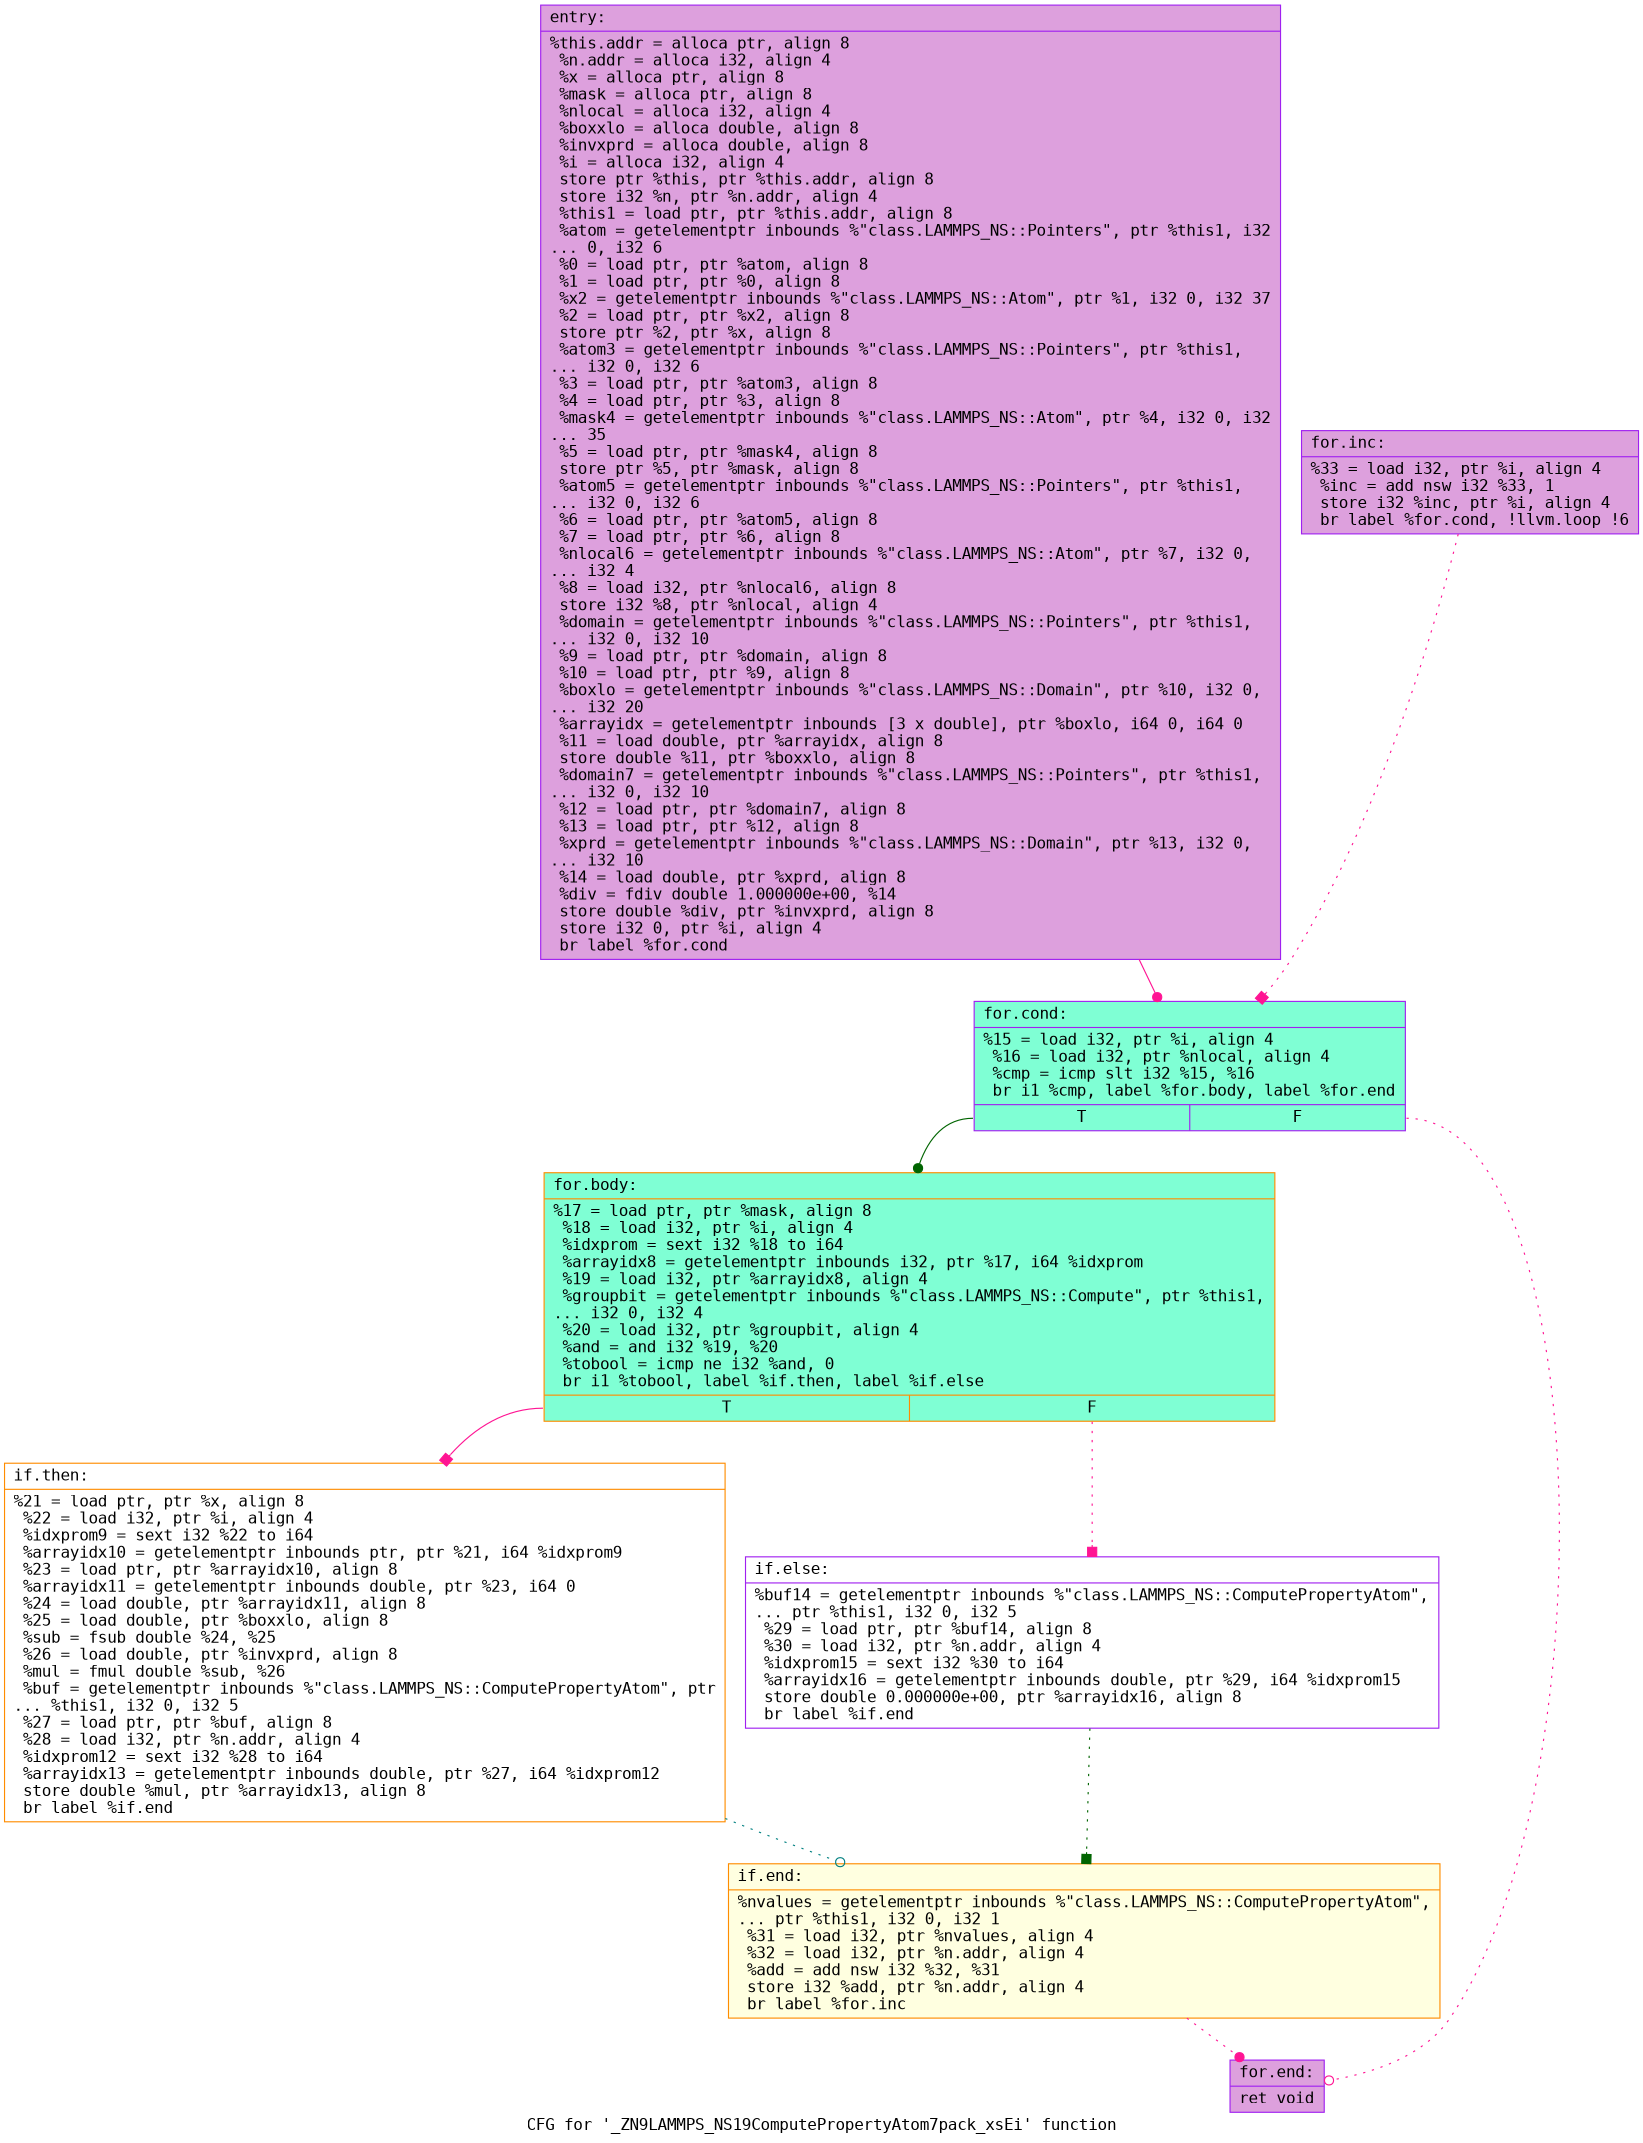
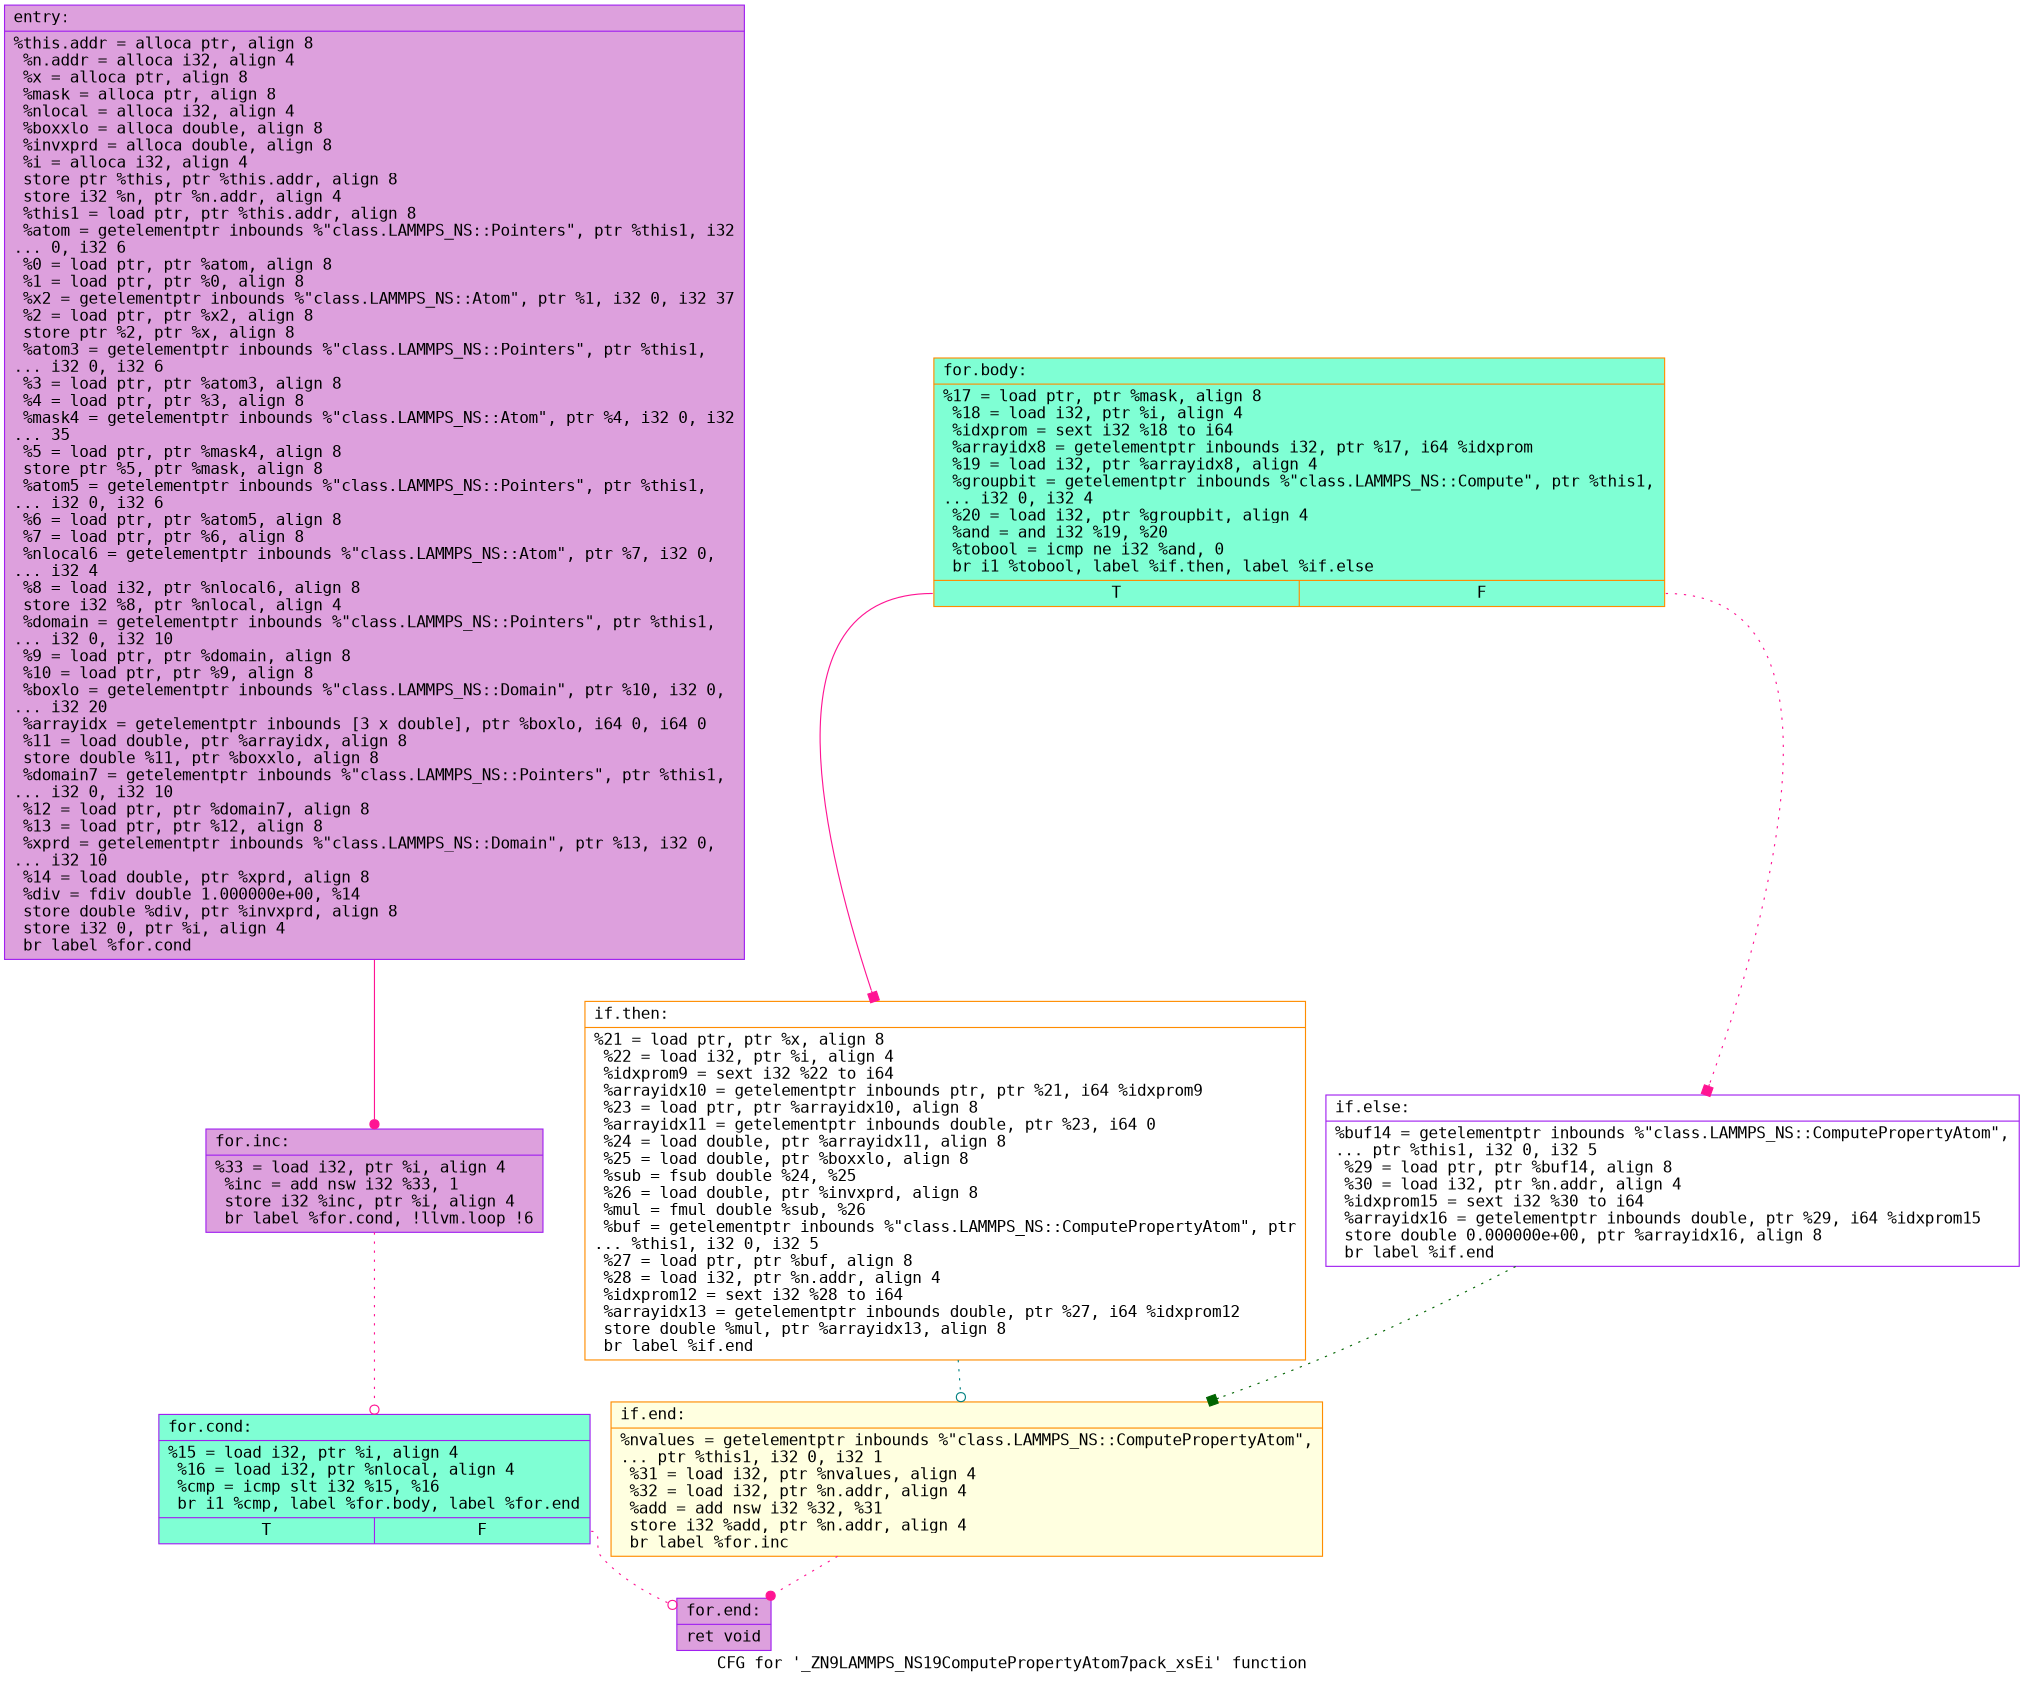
(1383, 772) -> (374, 1319)
(1147, 976) -> (374, 1040)
(939, 1132) -> none
